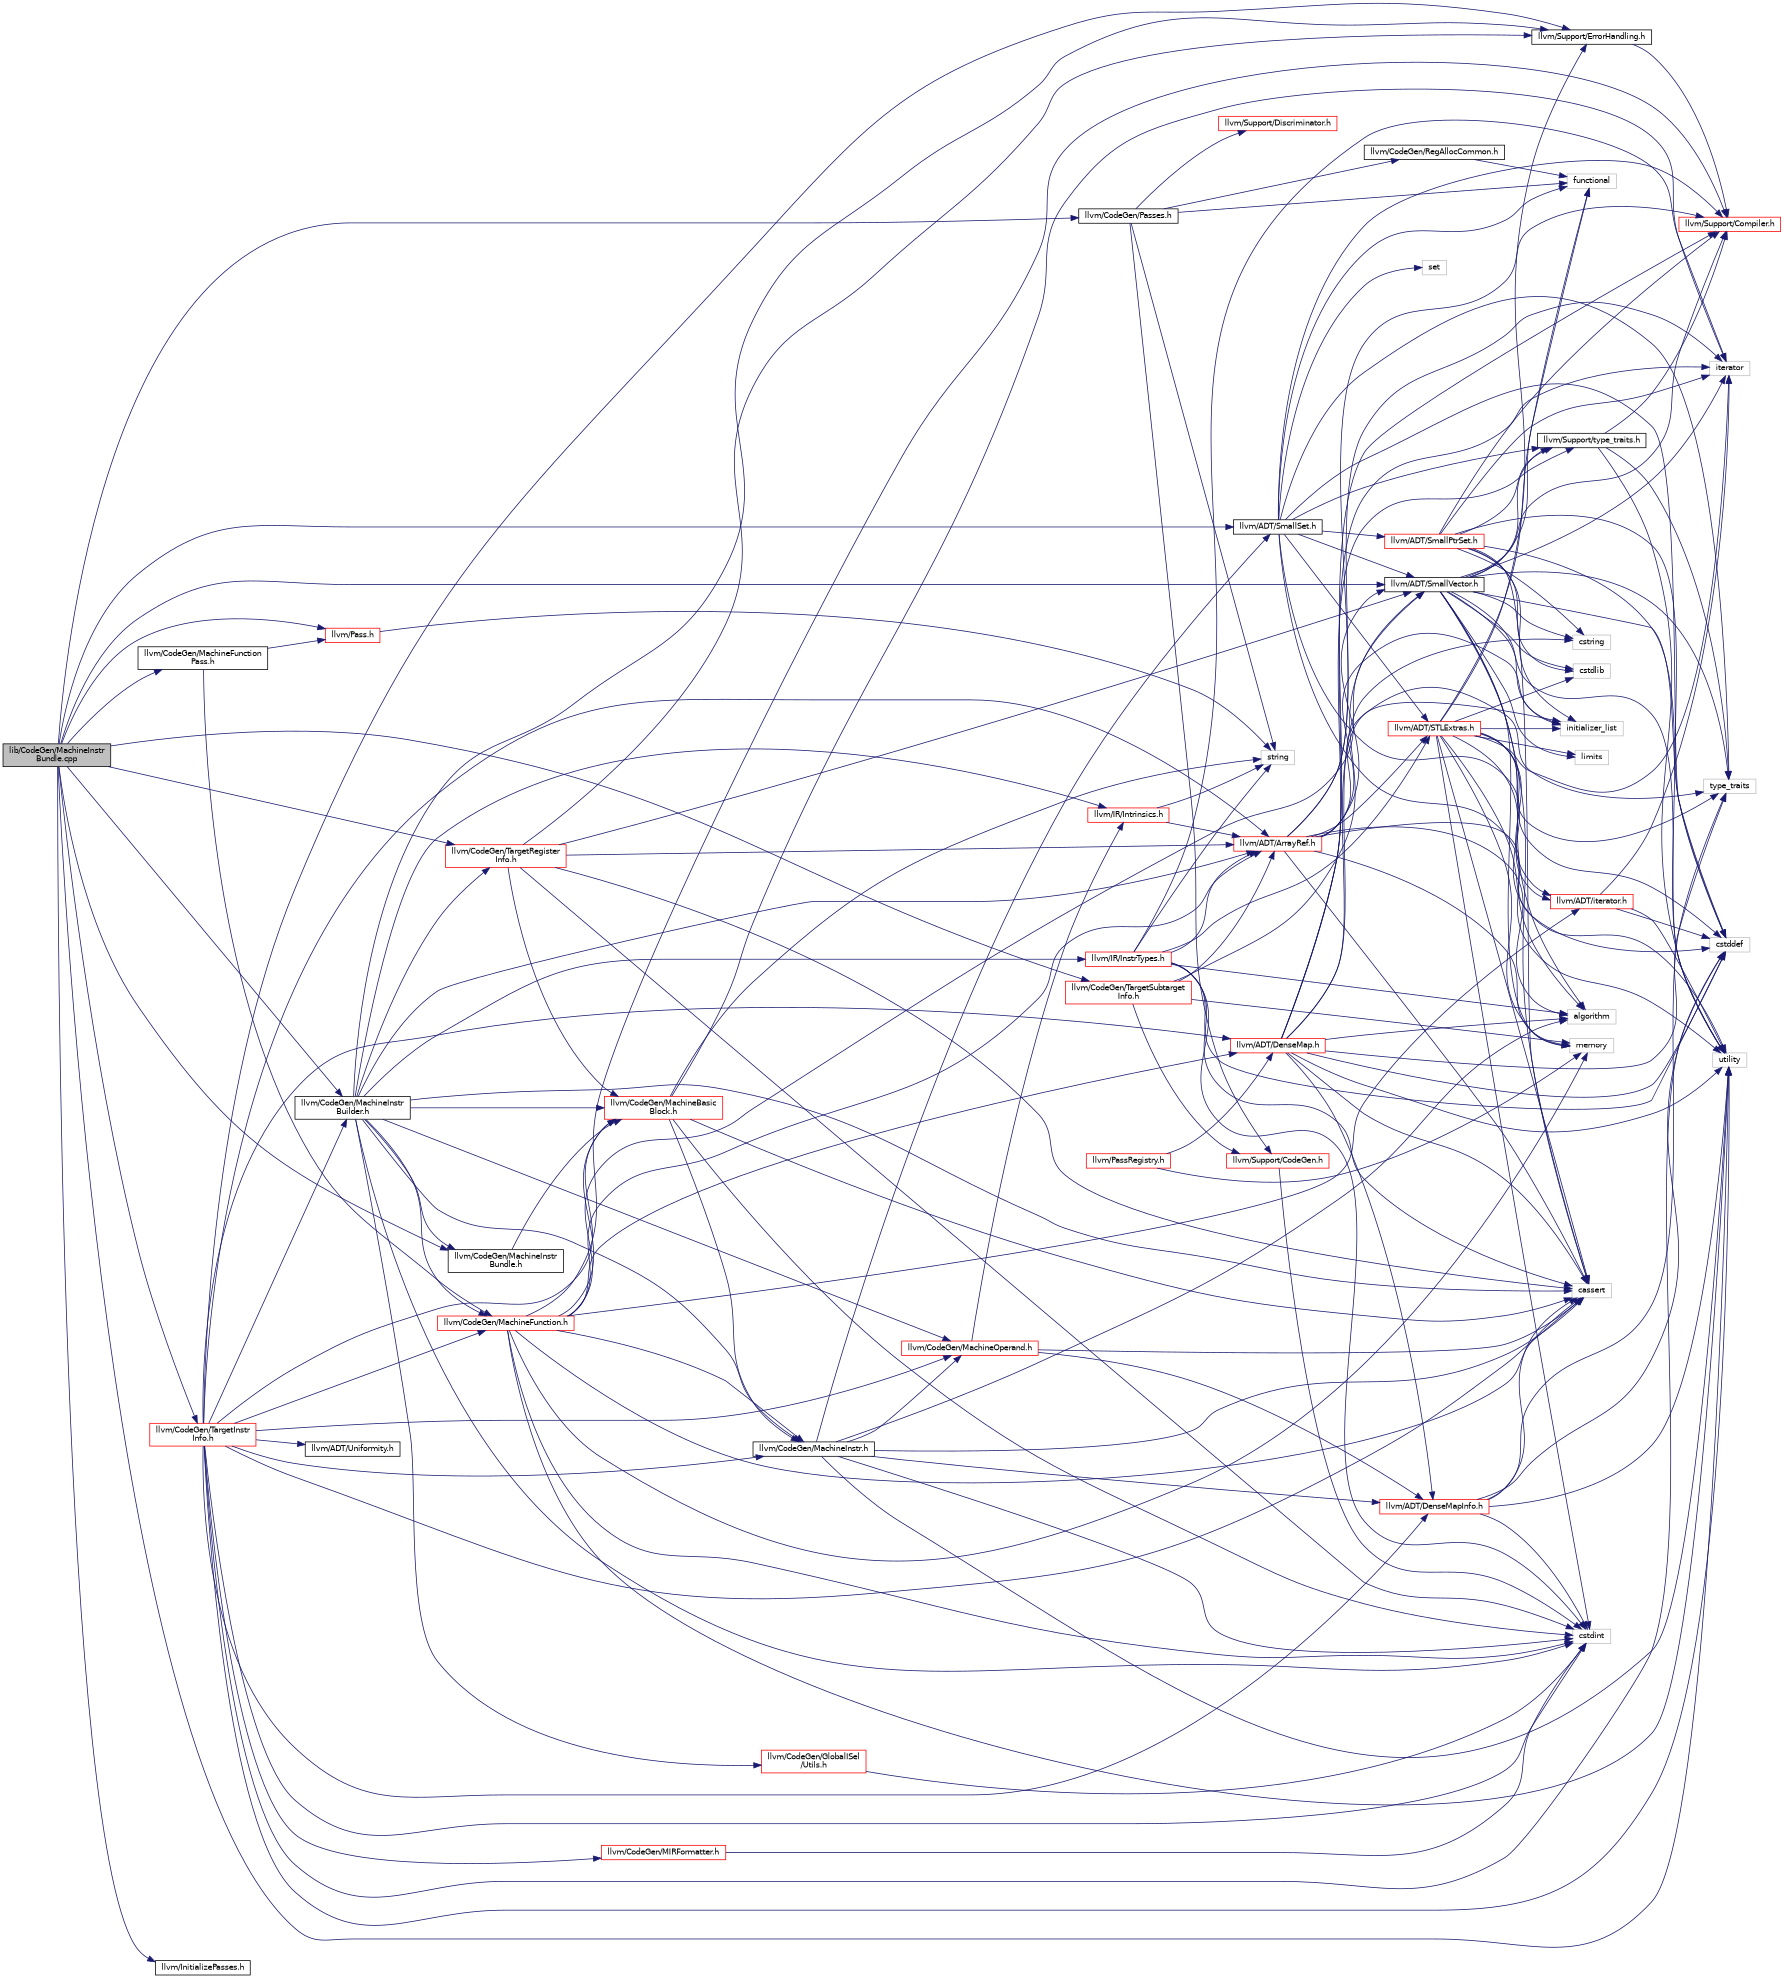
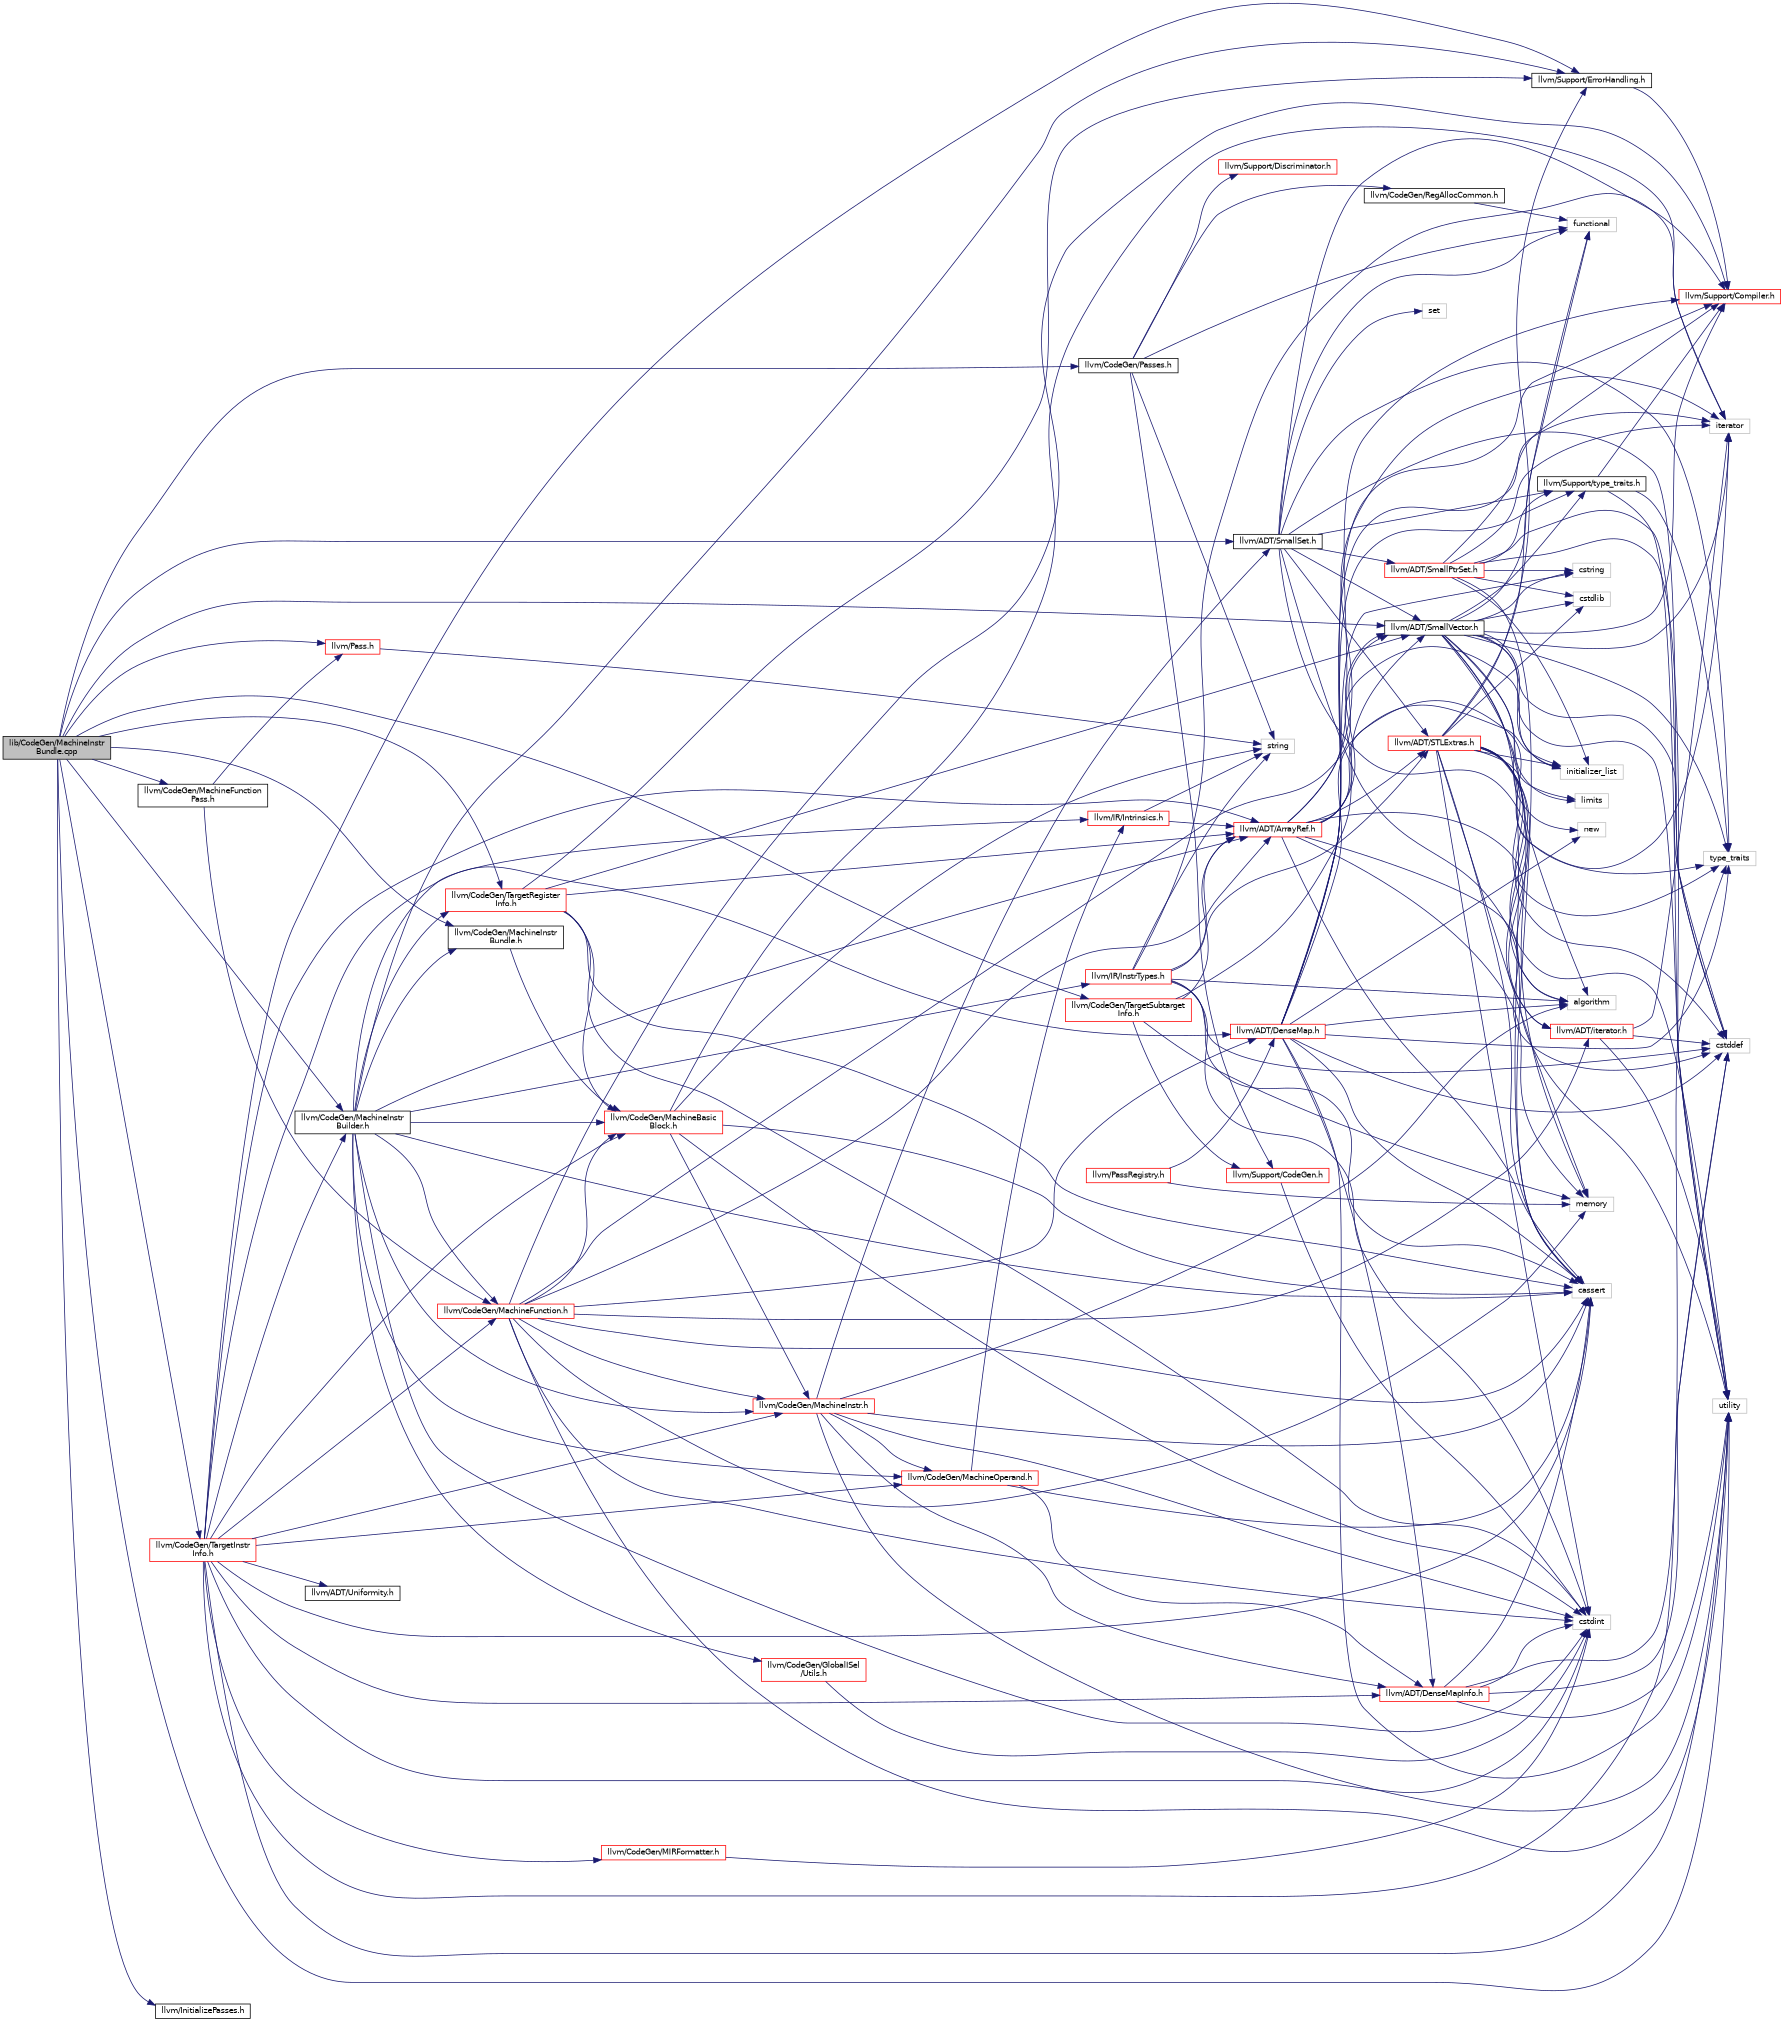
none -> (1592, 830)
(814, 1449) -> (814, 1406)
